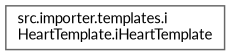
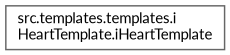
(115, 28) -> (115, 28)
